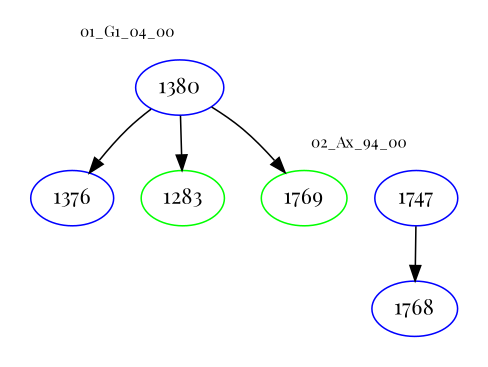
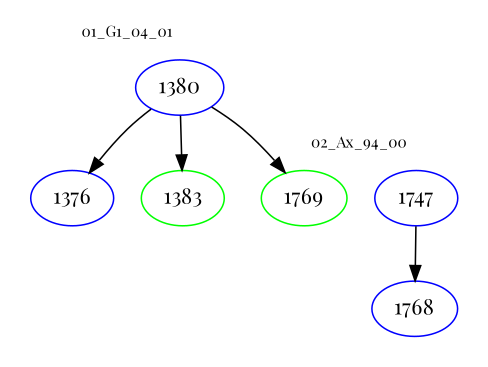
(127, 33) -> (127, 33)
(183, 198) -> (183, 198)
